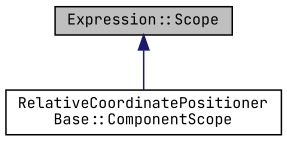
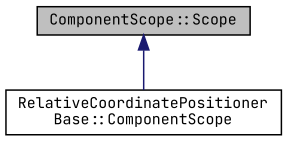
(144, 21) -> (144, 21)
